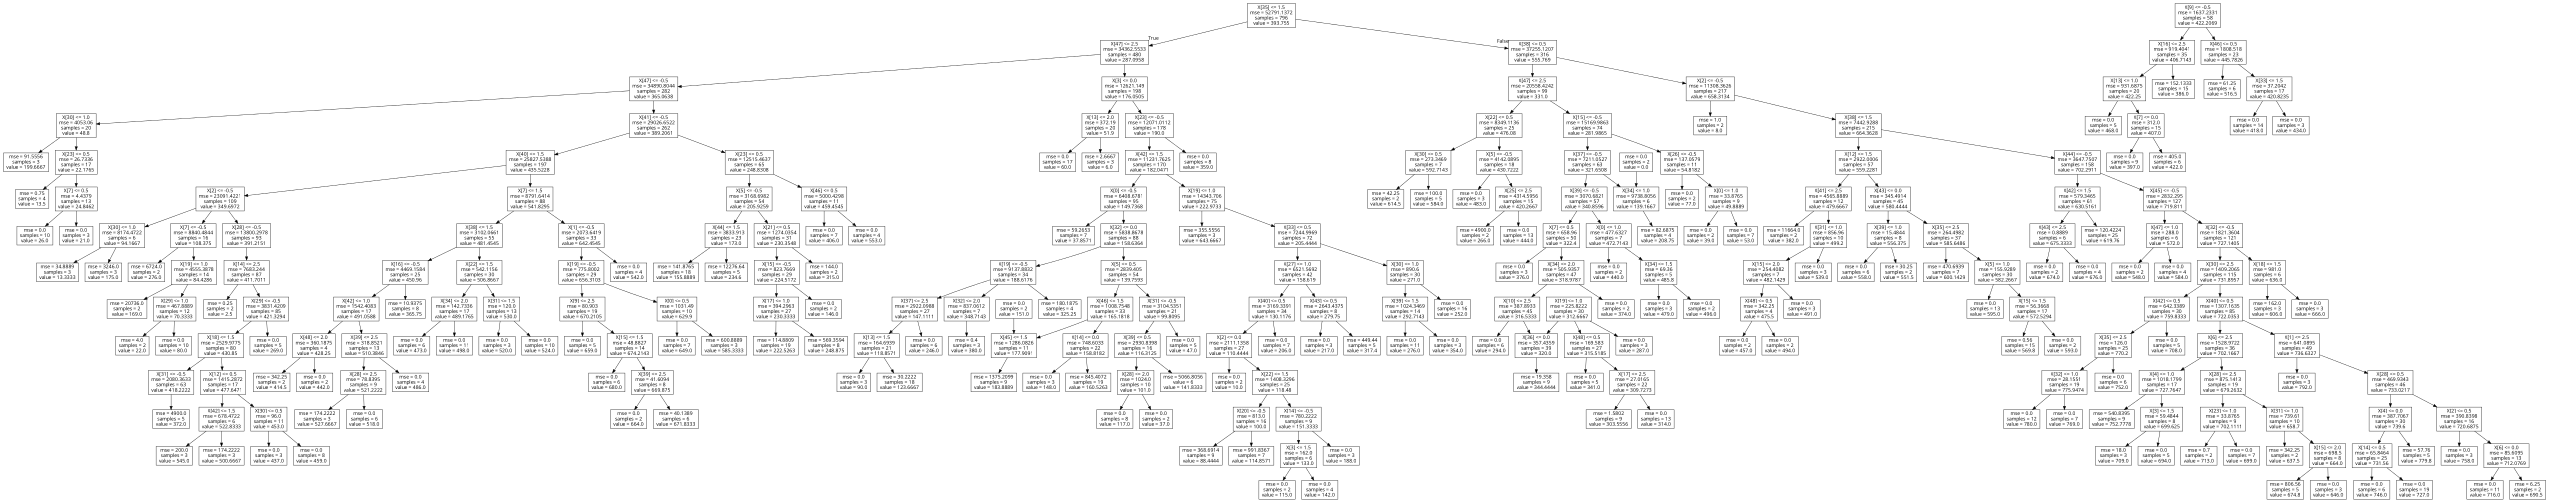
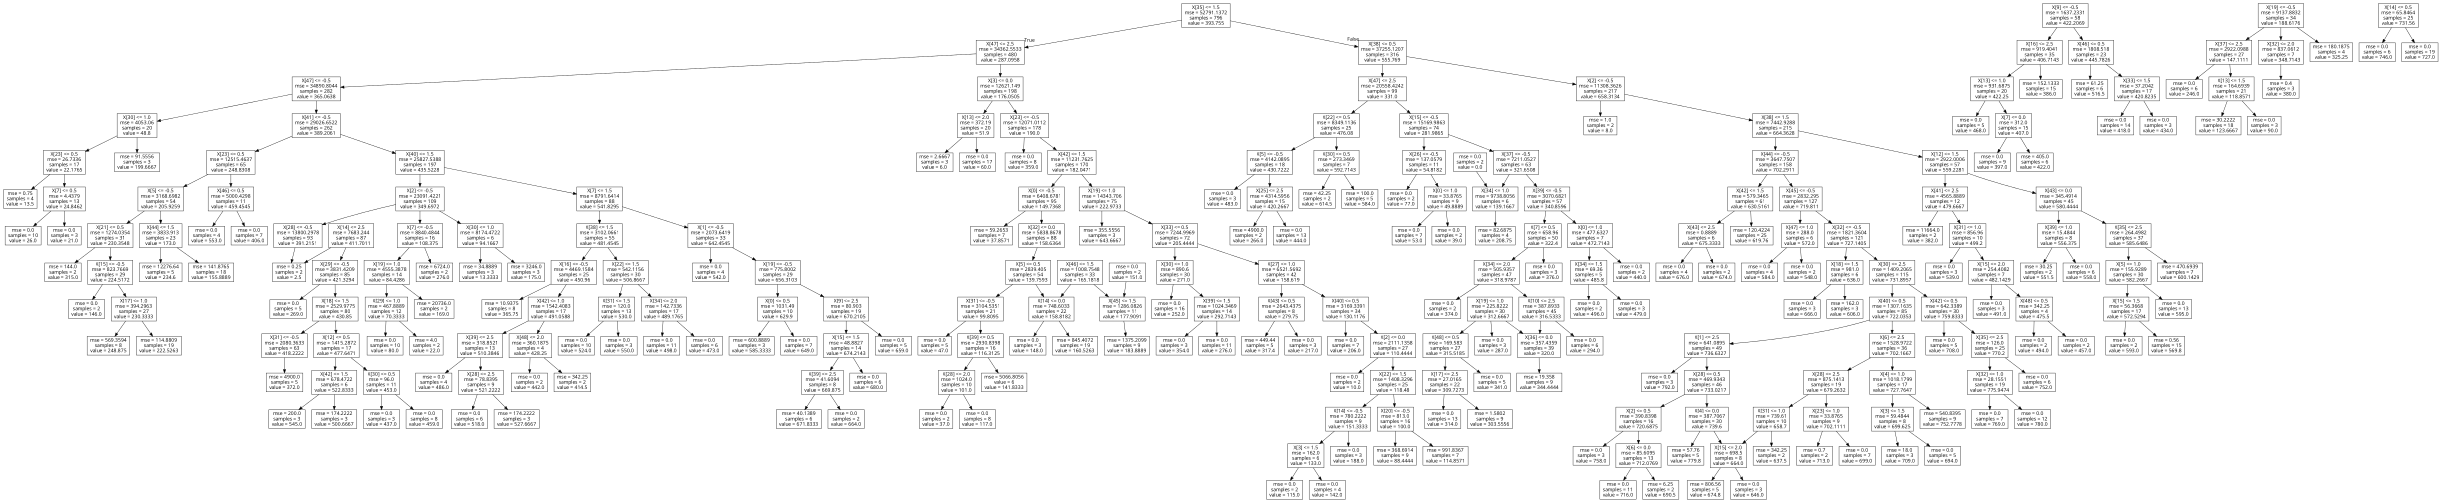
(247, 252) -> (294, 254)
(1070, 257) -> none
(1118, 289) -> (1039, 289)
(497, 346) -> (619, 346)
(2382, 436) -> (1717, 436)
